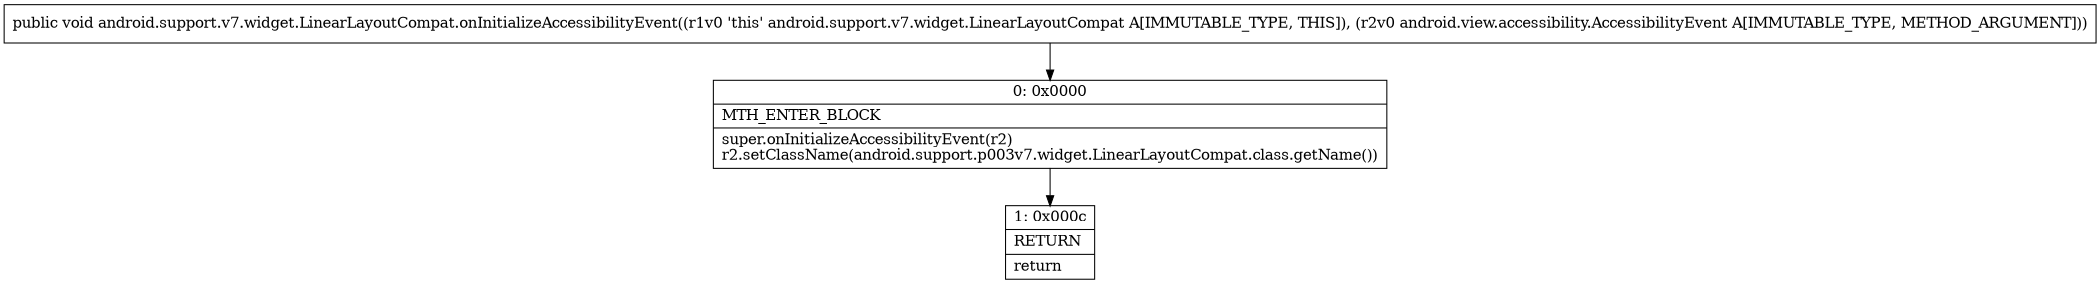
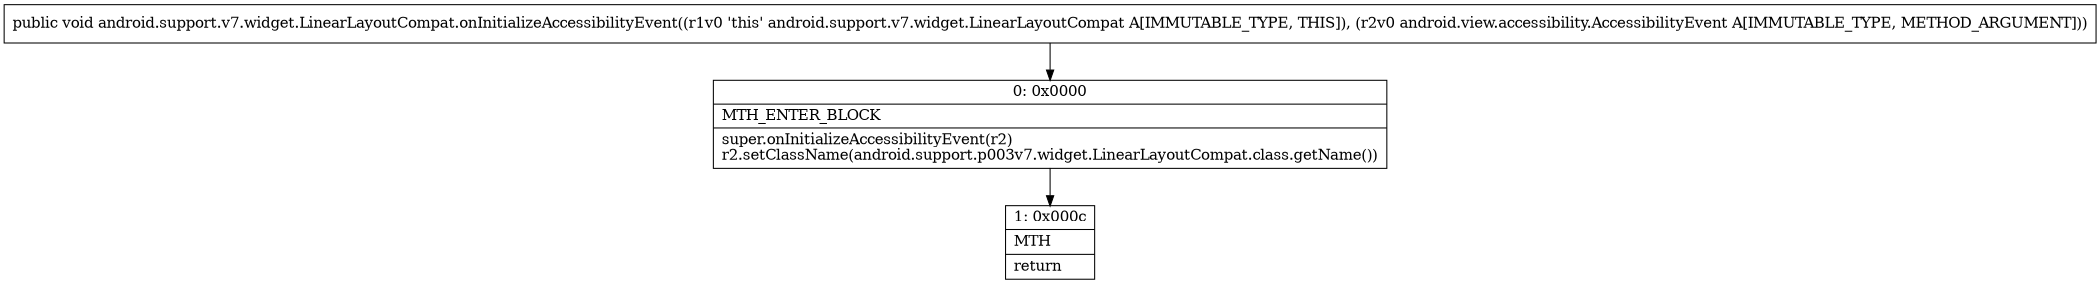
(1048, 241) -> (1032, 241)
